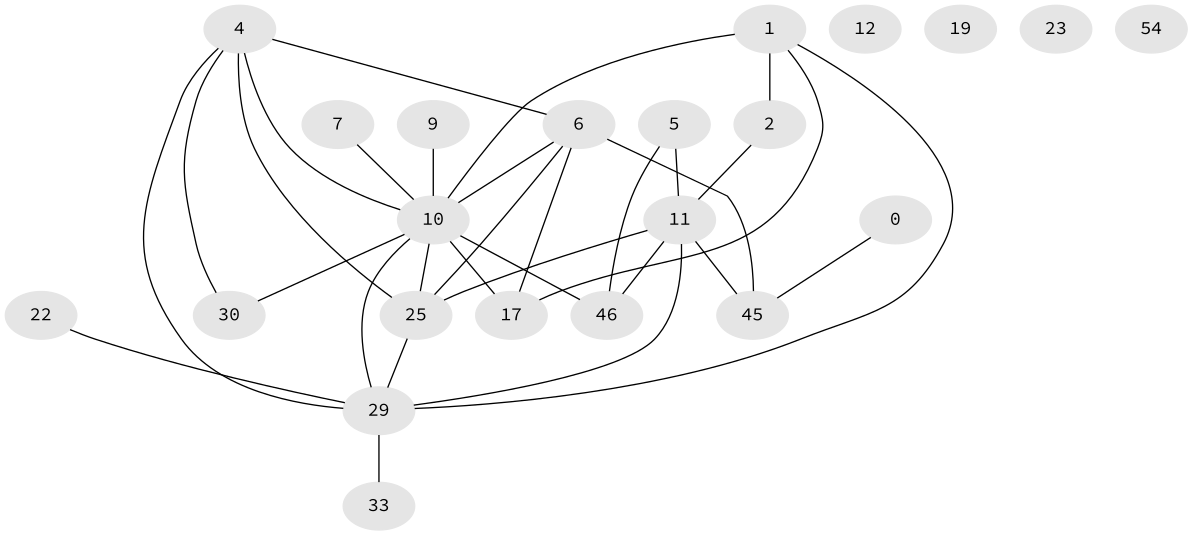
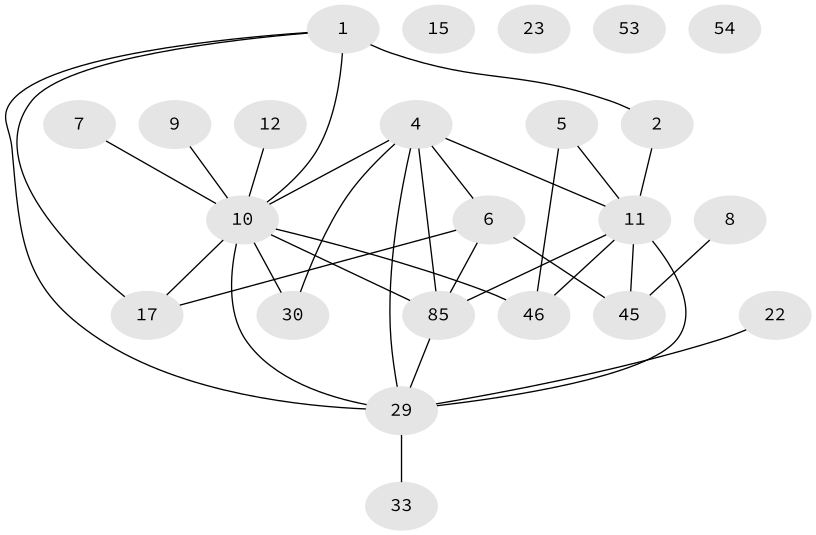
none -> (629, 29)
(961, 29) -> (439, 29)
(506, 172) -> (256, 172)
none -> (525, 172)
(896, 220) -> (730, 220)
(416, 315) -> (439, 315)
